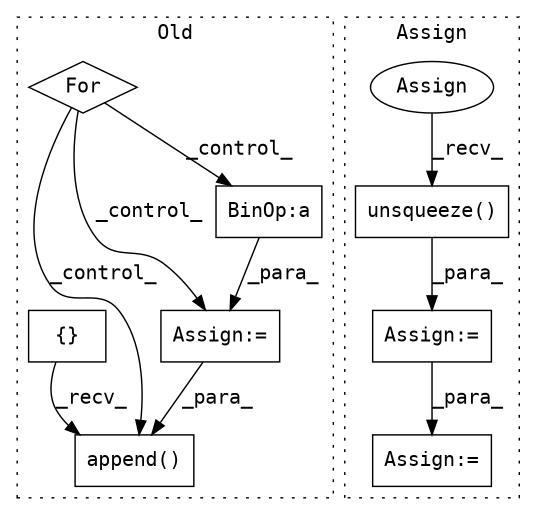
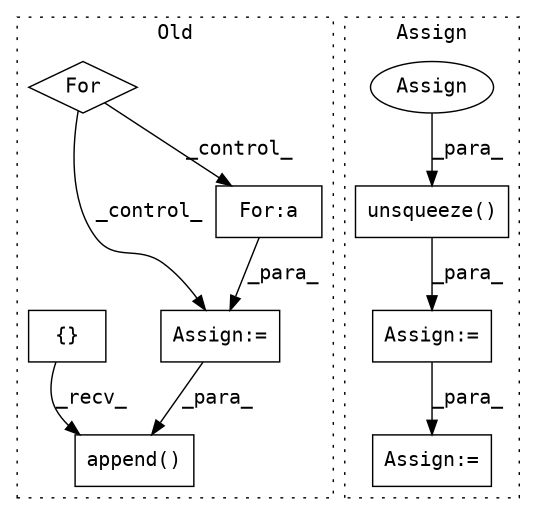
(468, 149) -> (468, 149)
(269, 212) -> (269, 212)
(52, 286) -> none
